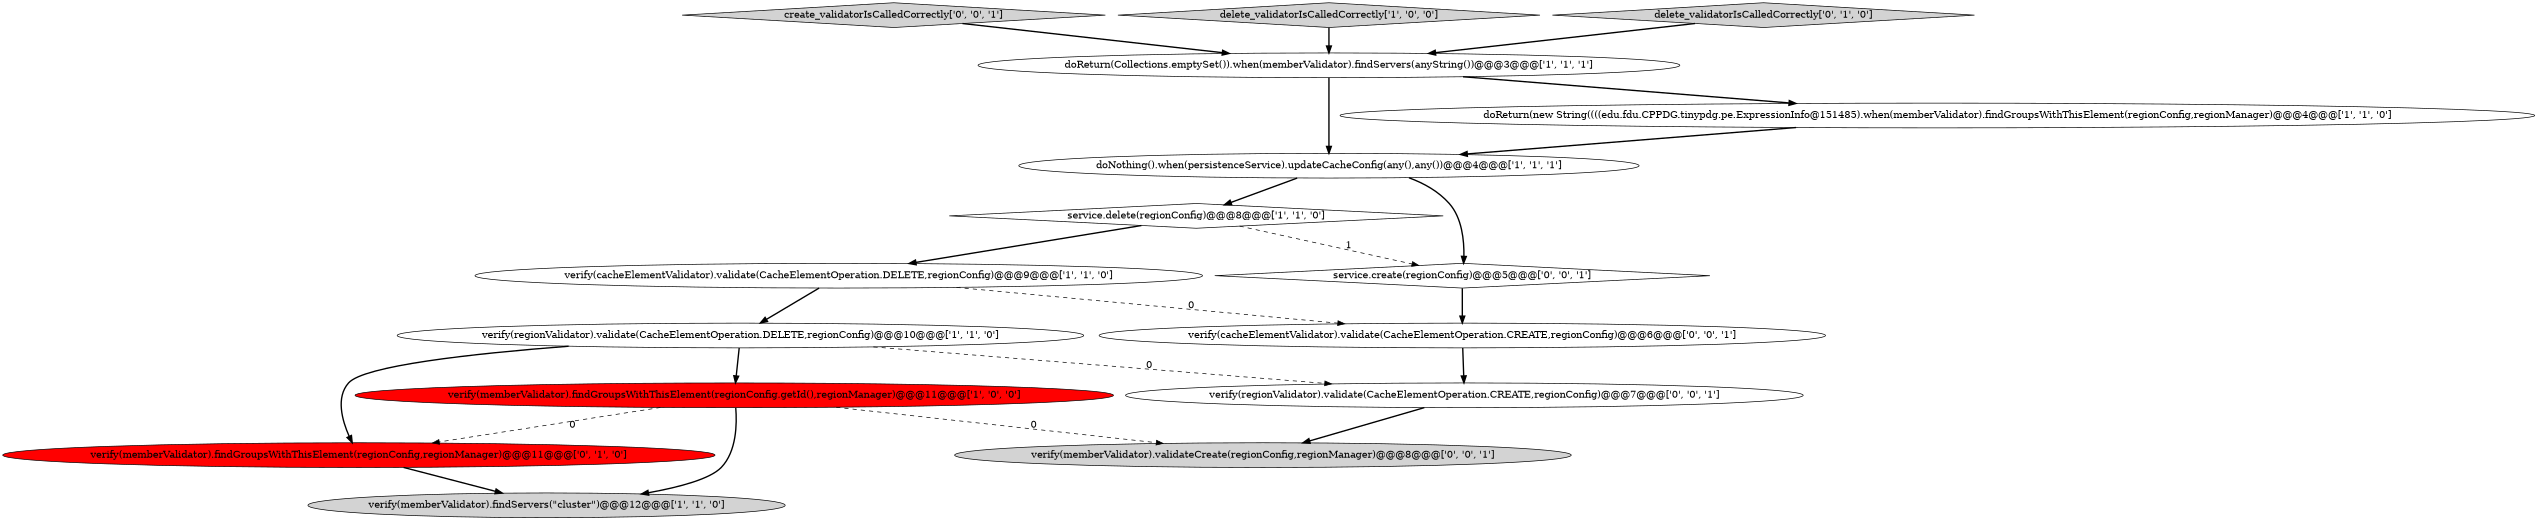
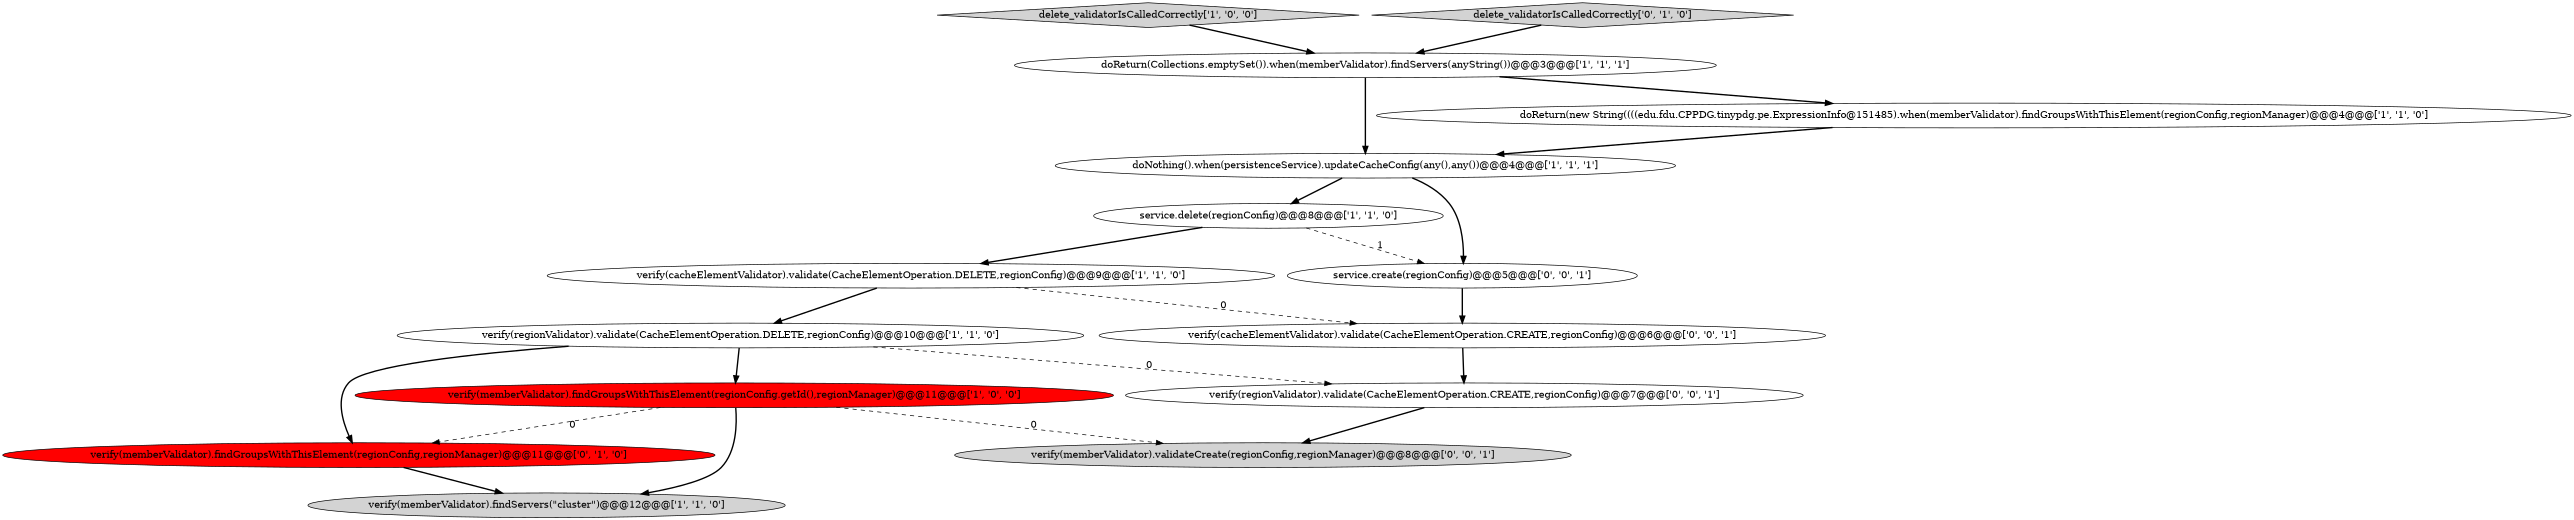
(894, 15) -> none
(1196, 216) -> (1268, 216)
(1462, 276) -> (1462, 276)
